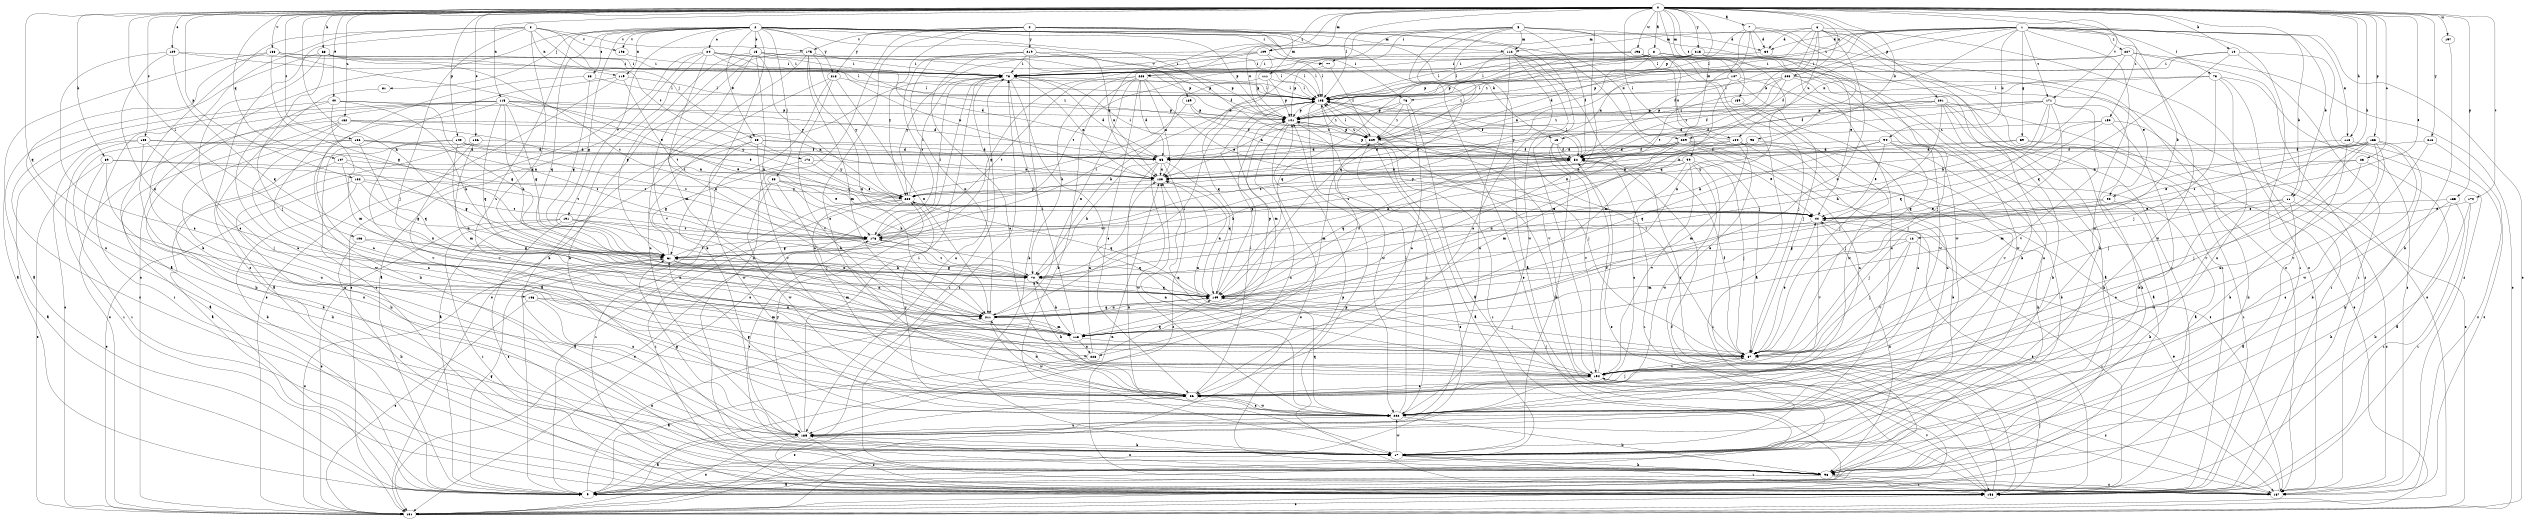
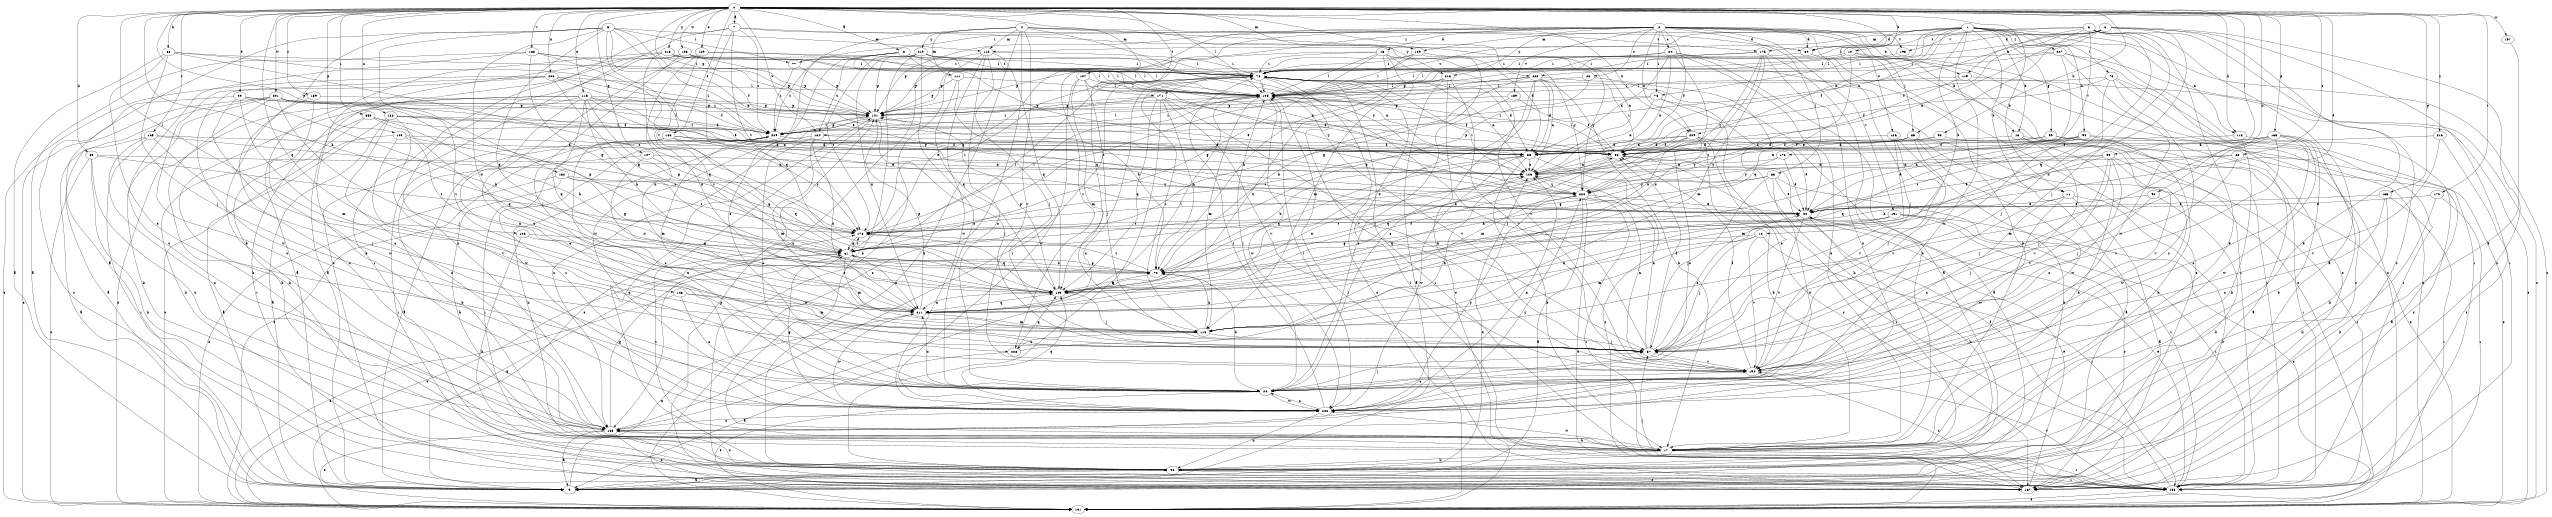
(1887, 52) -> (277, 52)
(1949, 83) -> (1247, 139)
(384, 89) -> none
(733, 89) -> (1905, 86)
(1260, 110) -> (770, 75)
(2108, 120) -> (369, 116)
none -> (1229, 235)
none -> (2422, 451)
